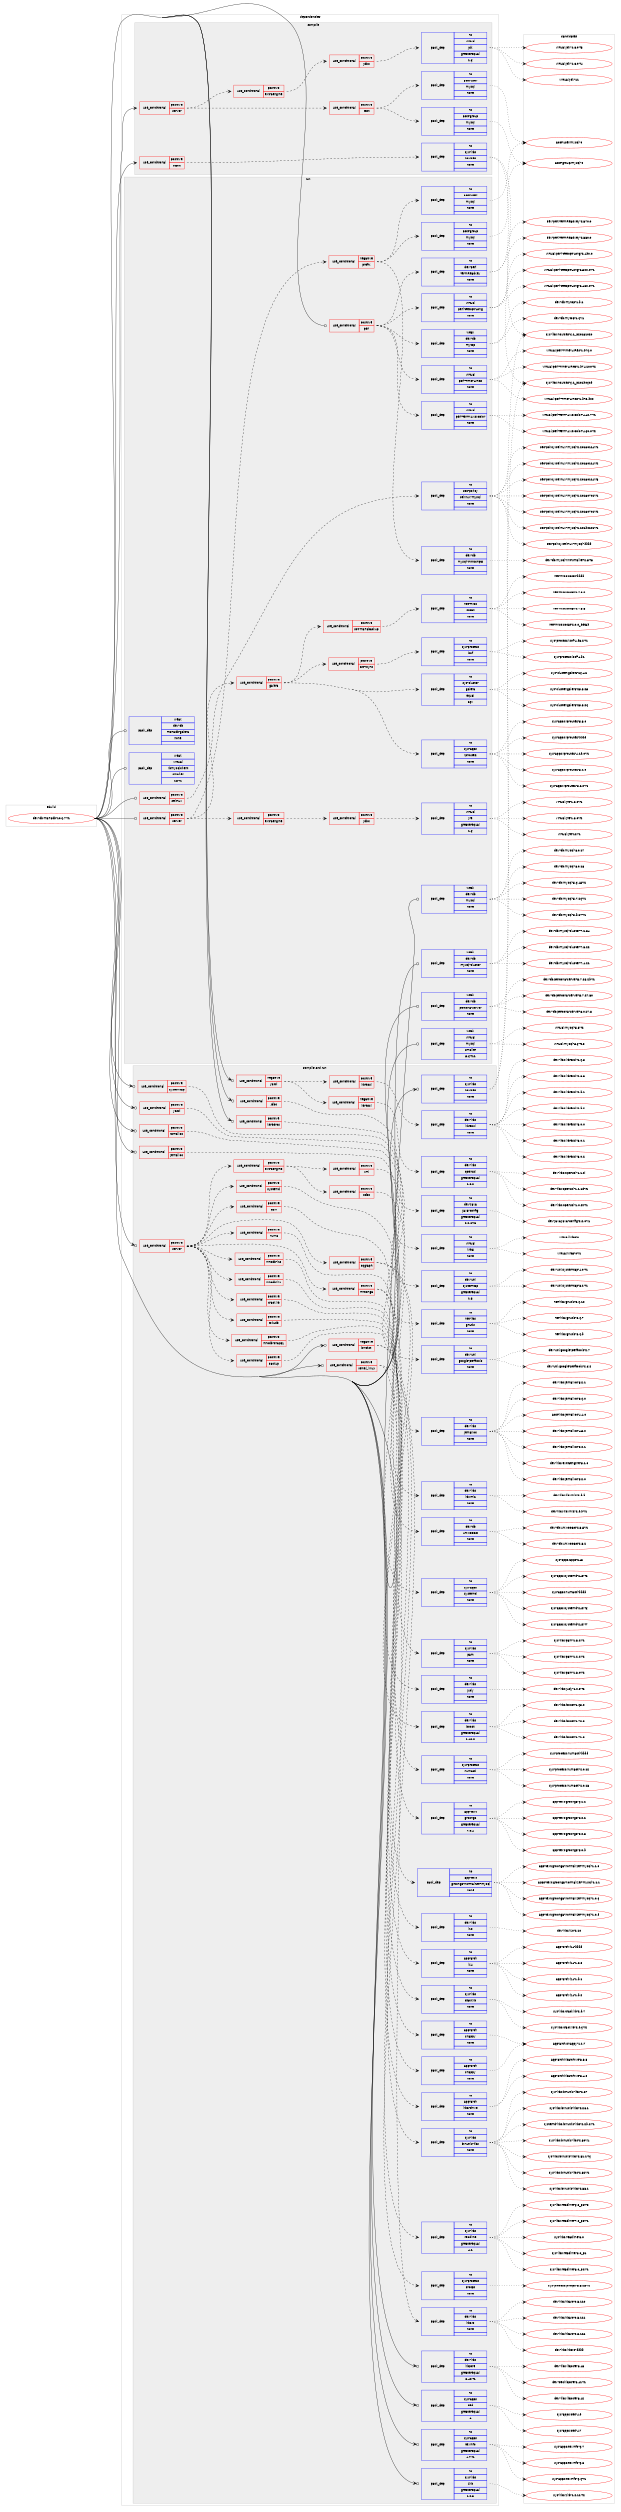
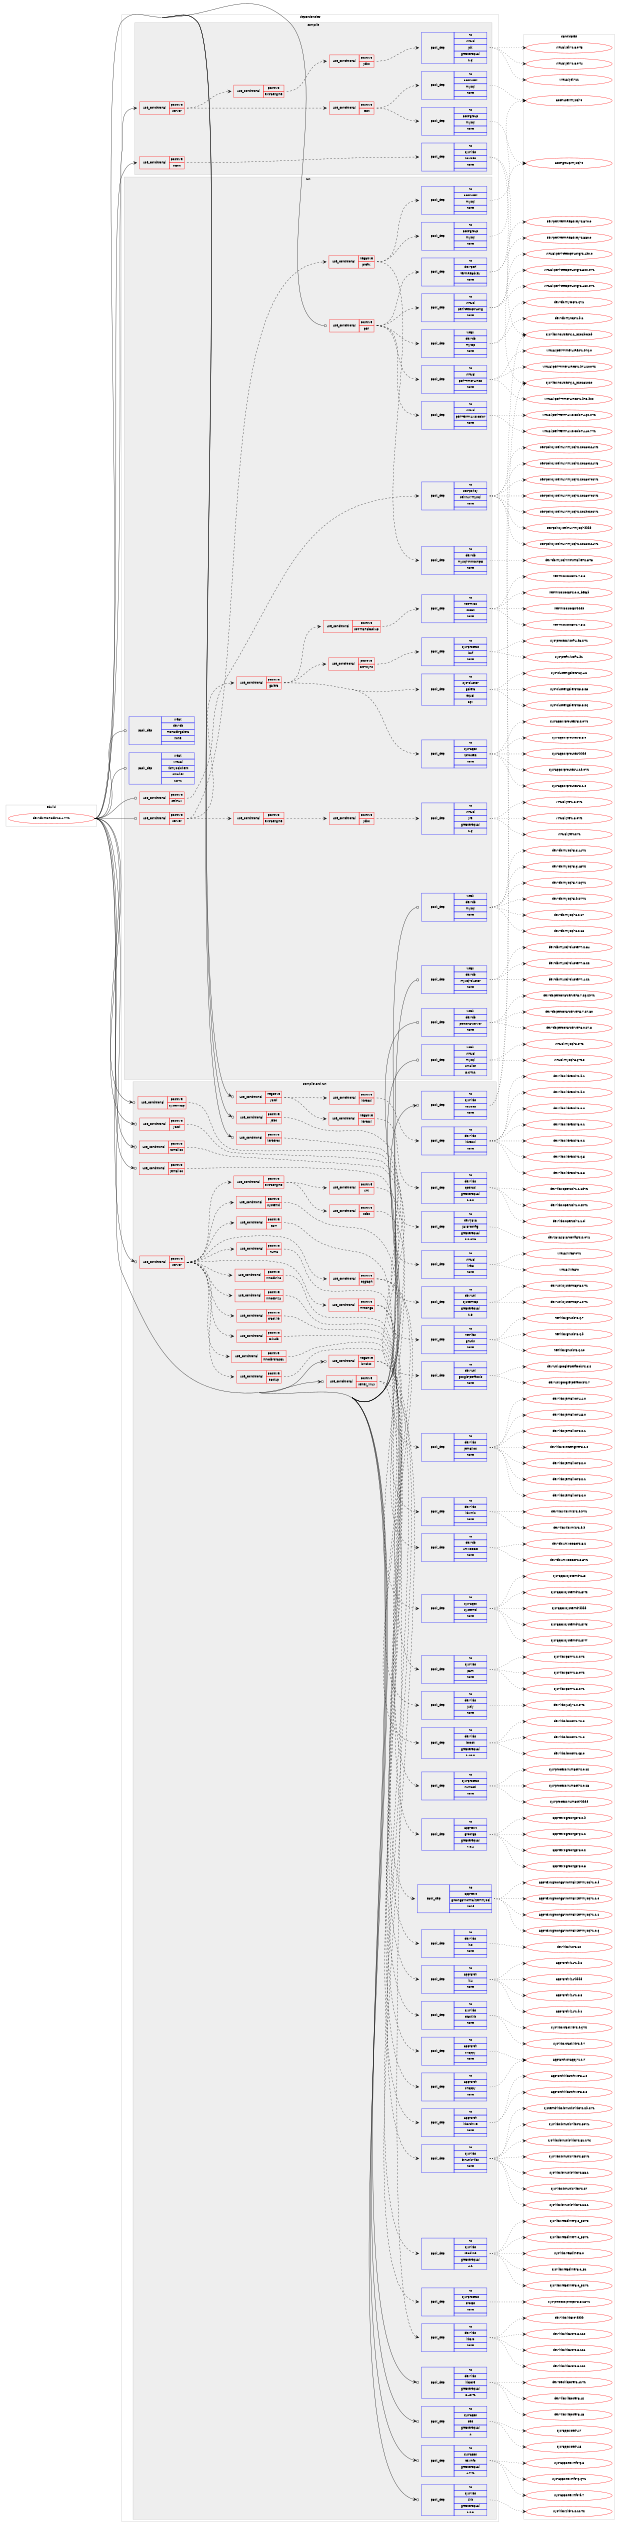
(569, 657) -> (569, 657)
(51, 818) -> (51, 818)
none -> (569, 851)
(569, 1415) -> (569, 1399)
(569, 1560) -> (569, 1576)
(569, 1592) -> (569, 1609)
(569, 1883) -> (569, 1915)
(569, 2415) -> (569, 2447)
(569, 2447) -> (569, 2495)
